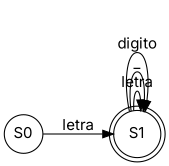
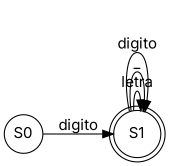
(78, 126) -> (78, 126)
